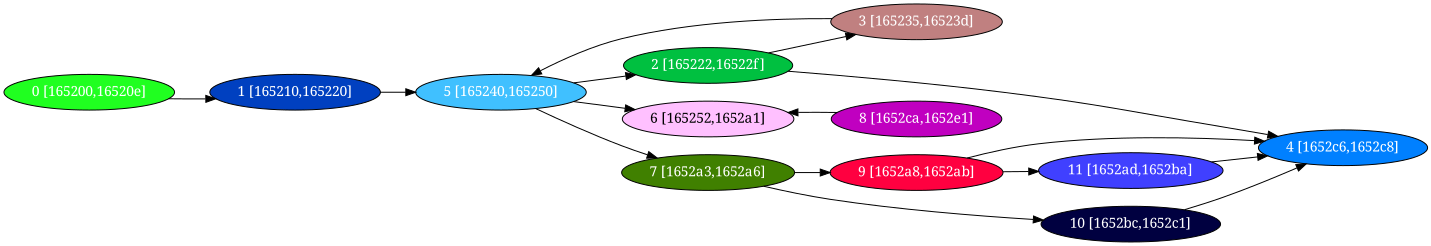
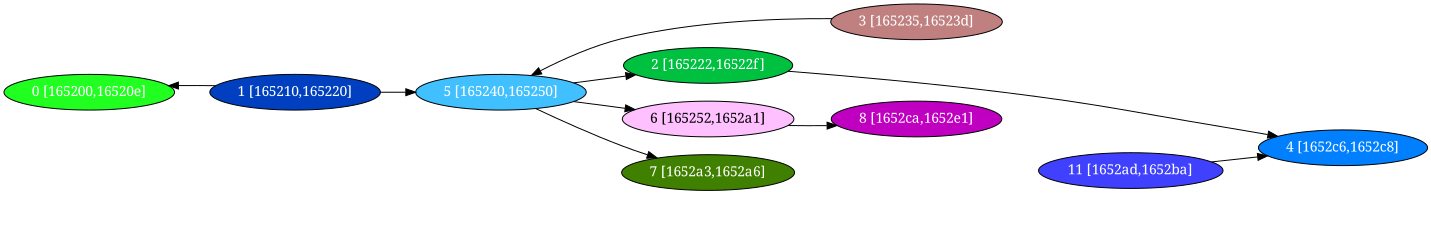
(807, 45) -> none
(187, 99) -> (197, 86)
(818, 112) -> (807, 126)
(917, 173) -> none
(1131, 224) -> none
